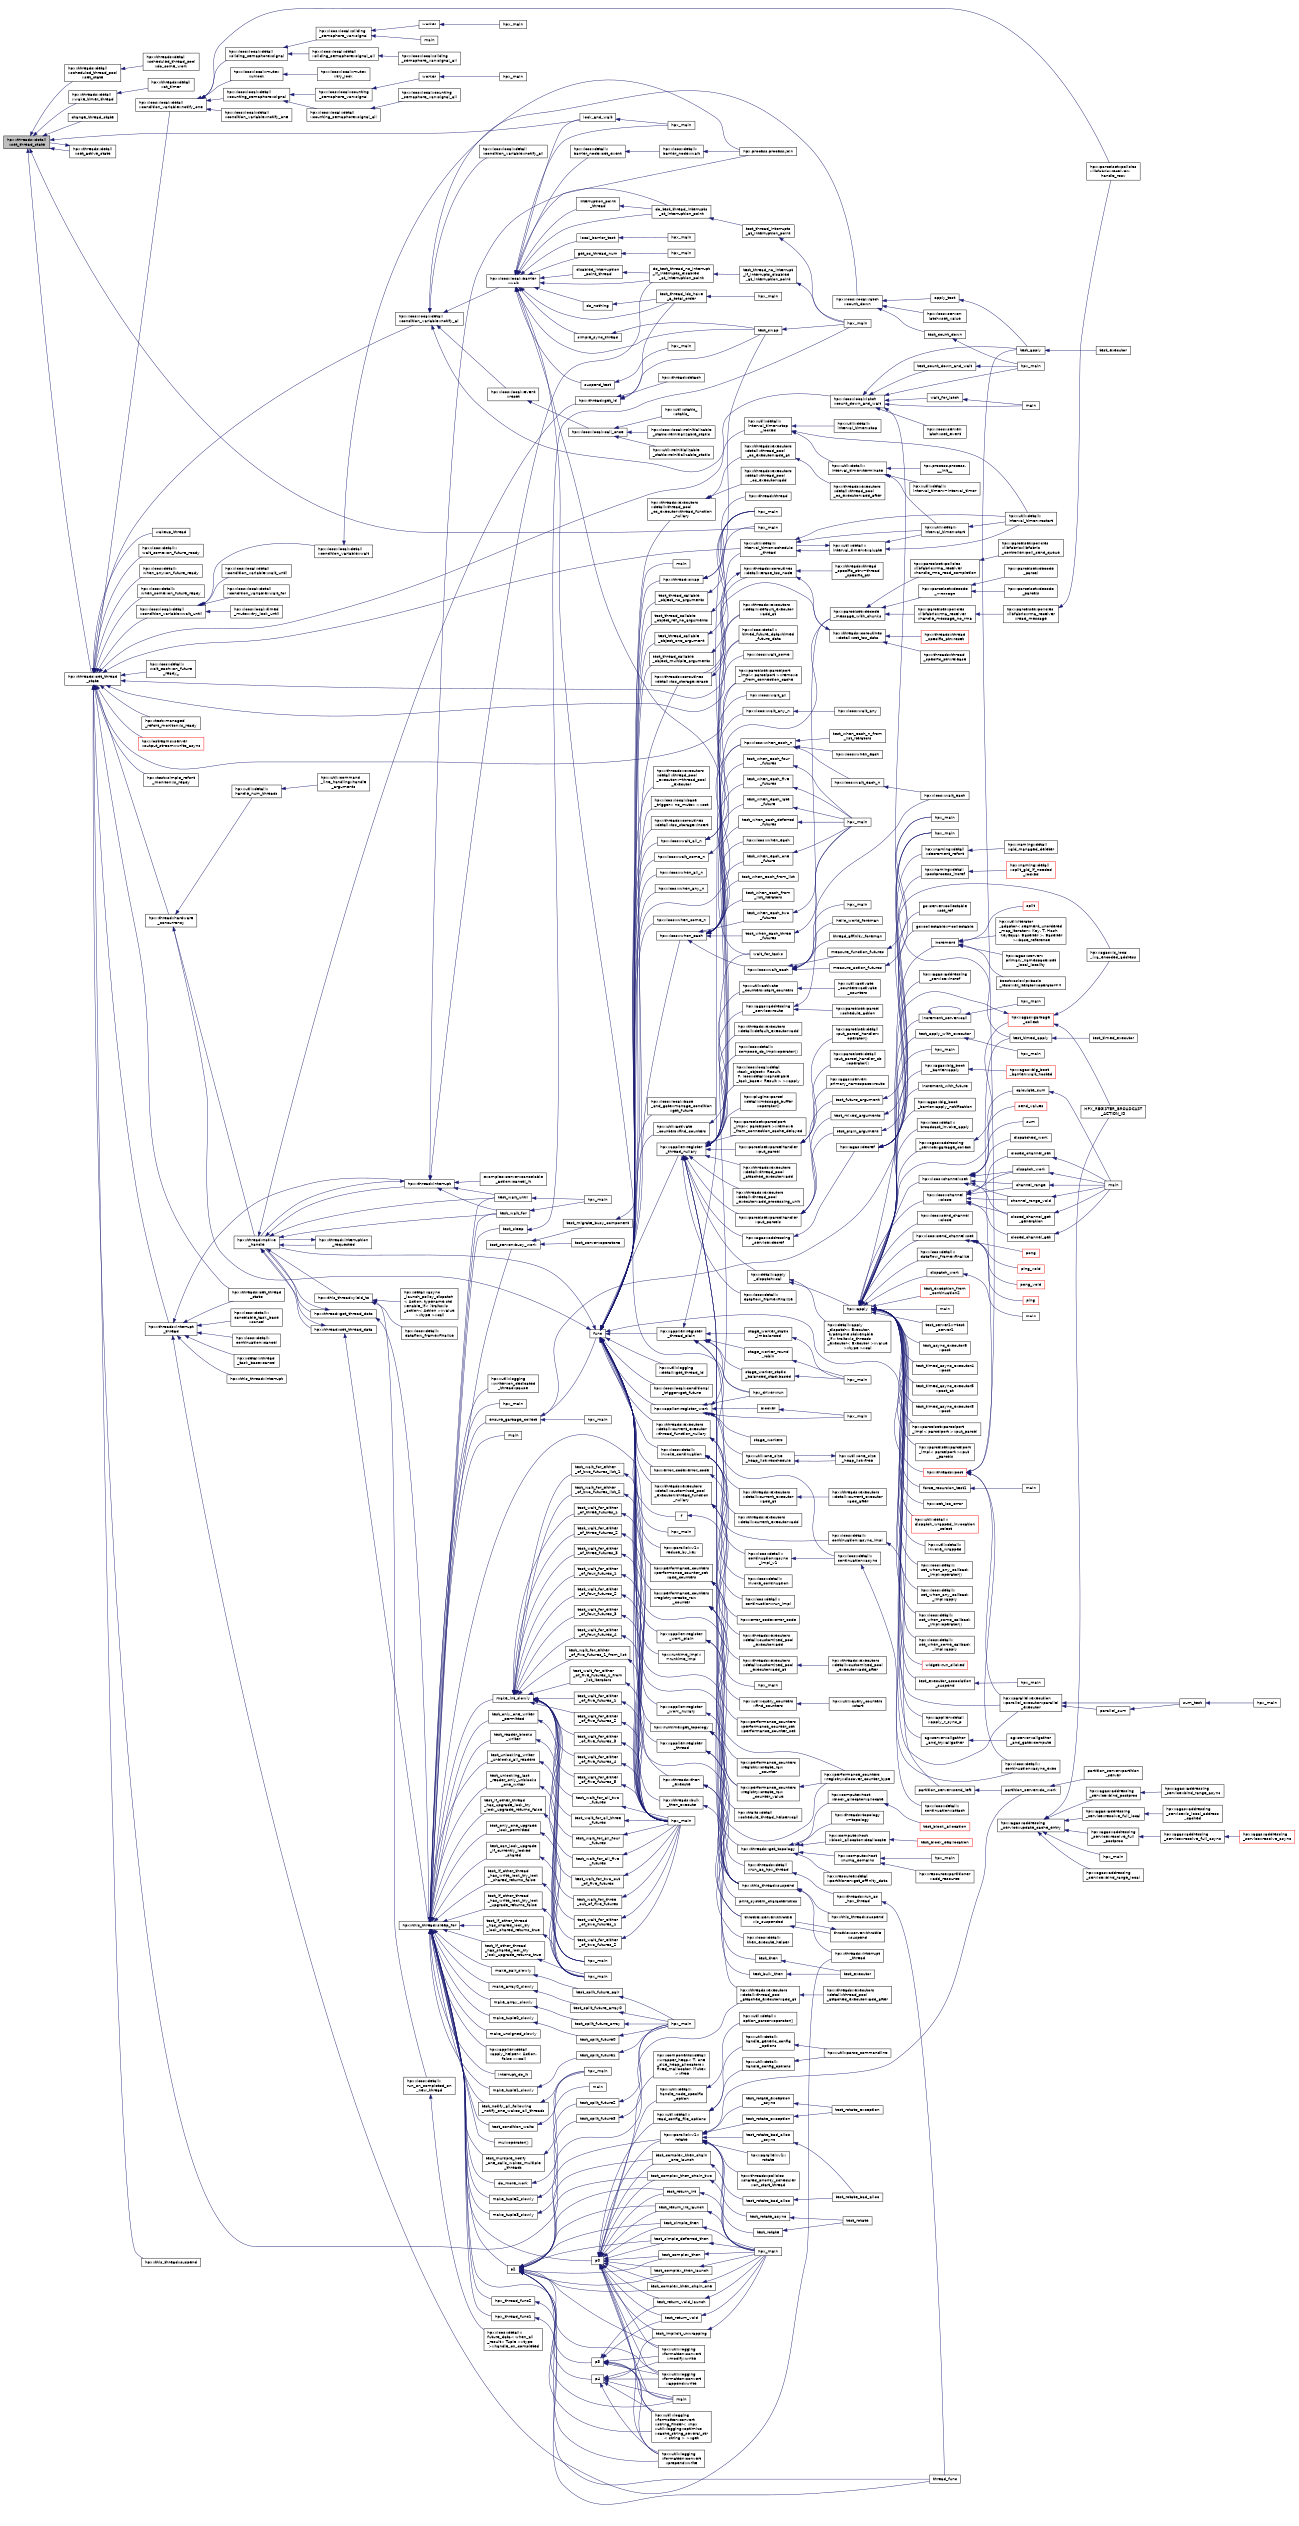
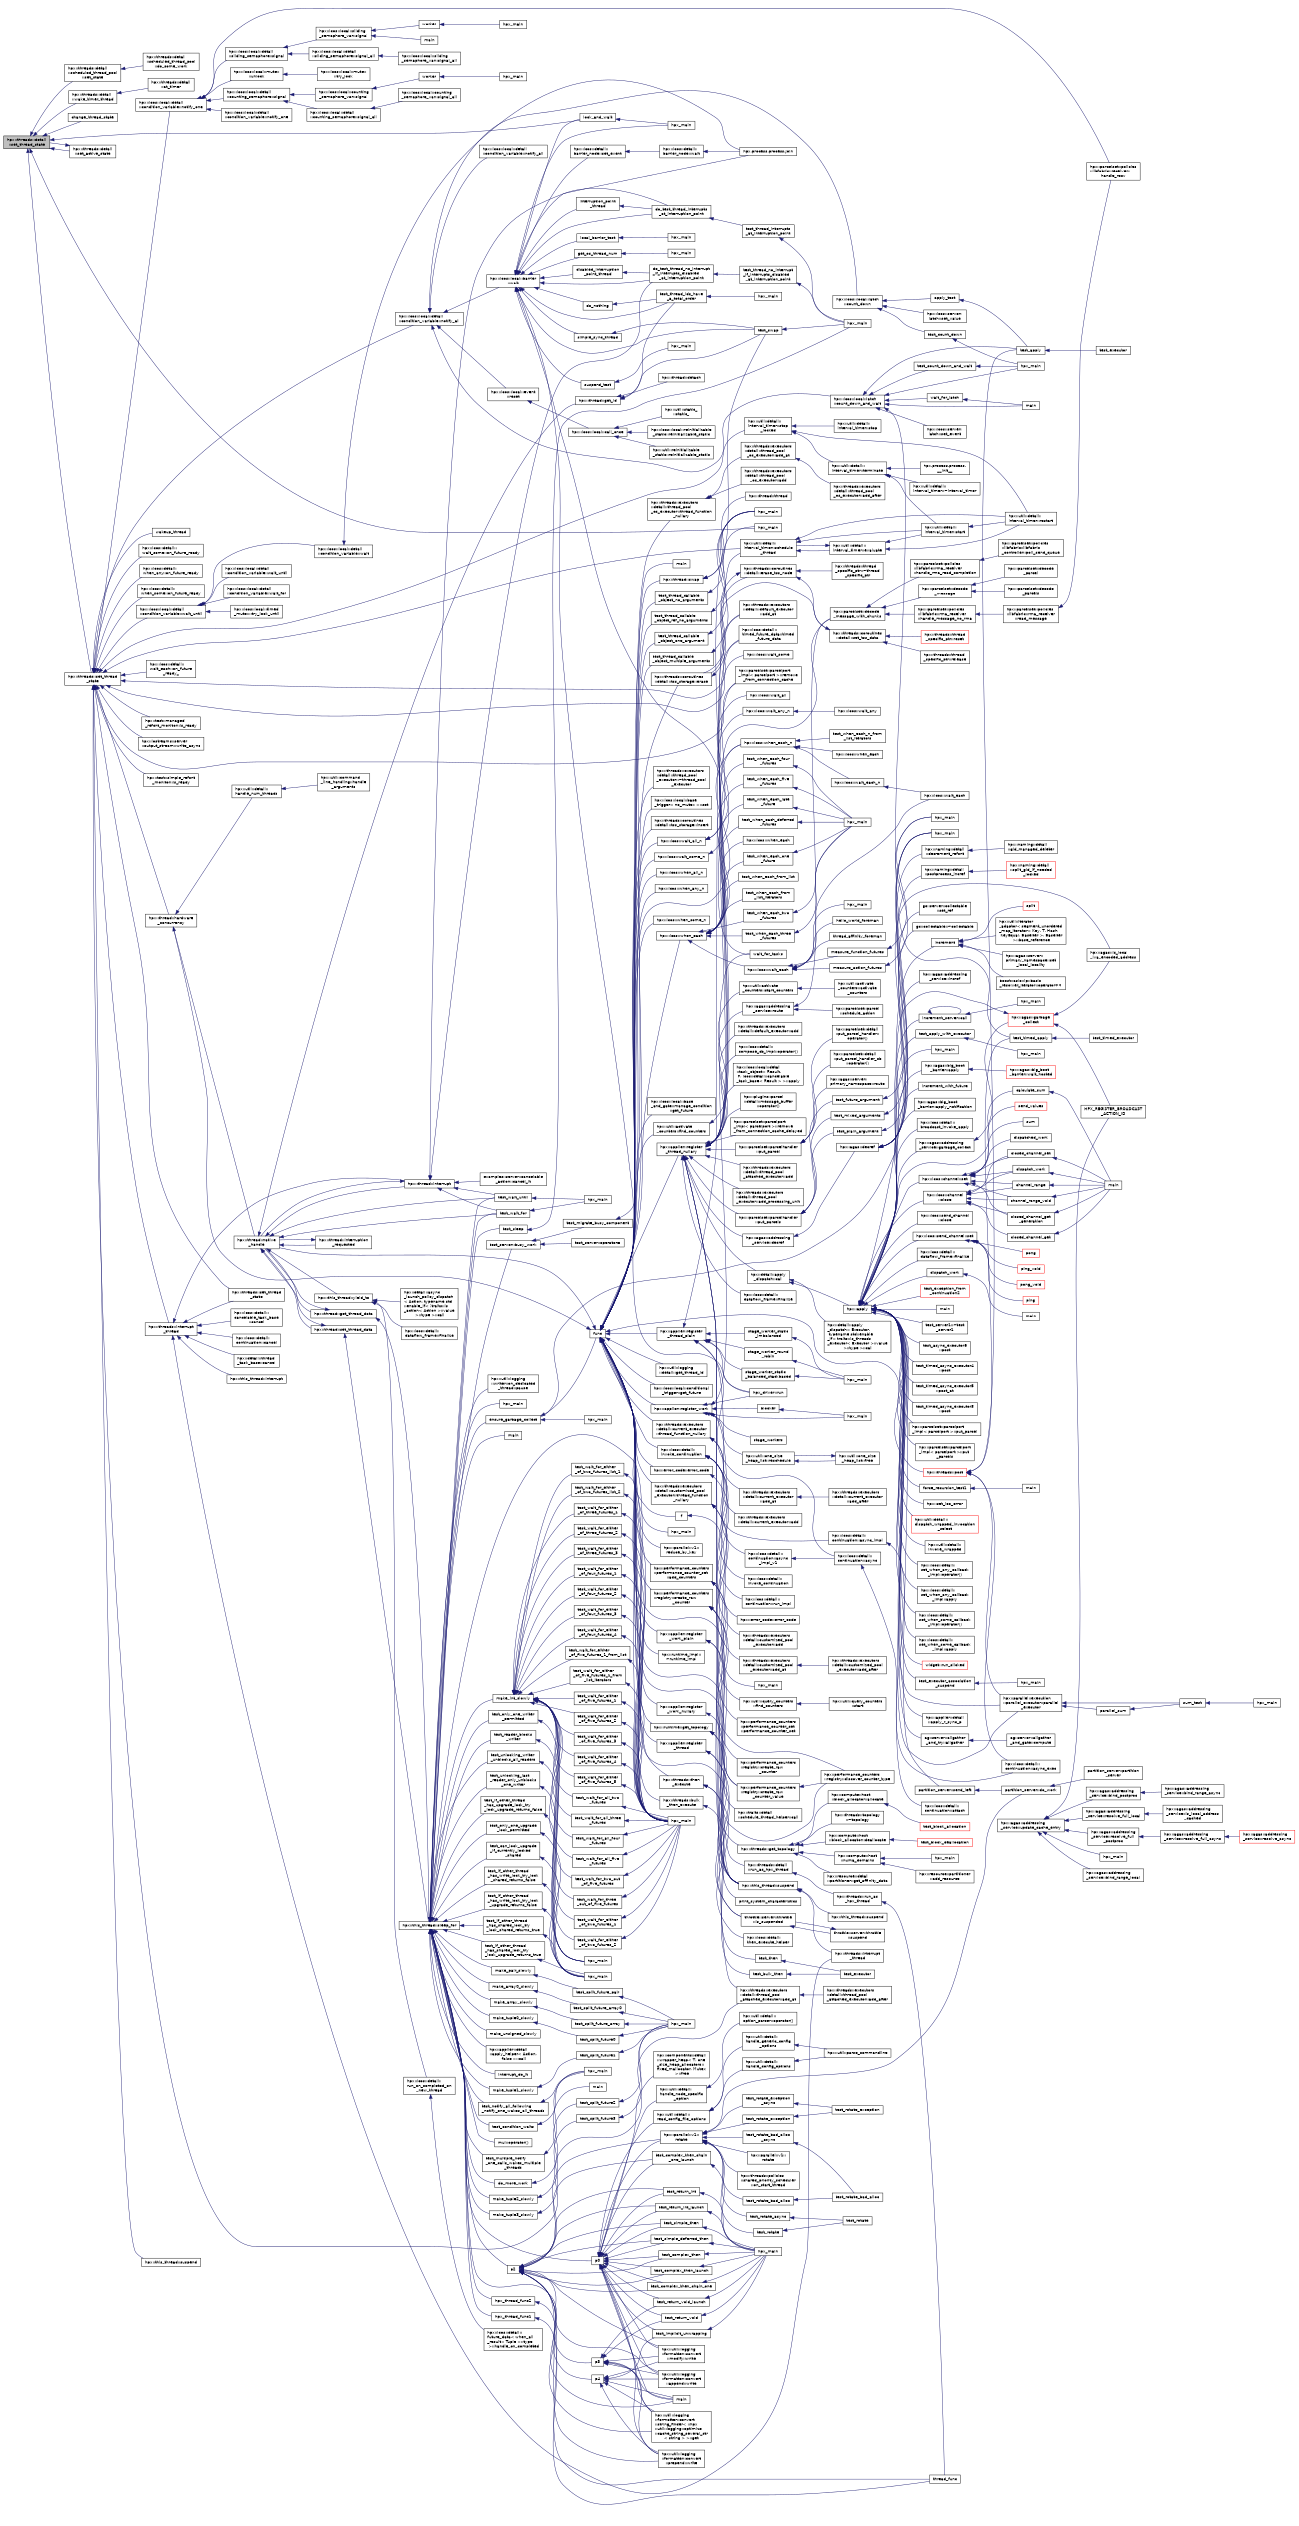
(171, 744) -> (171, 744)
none -> (989, 1165)
(681, 2176) -> none
